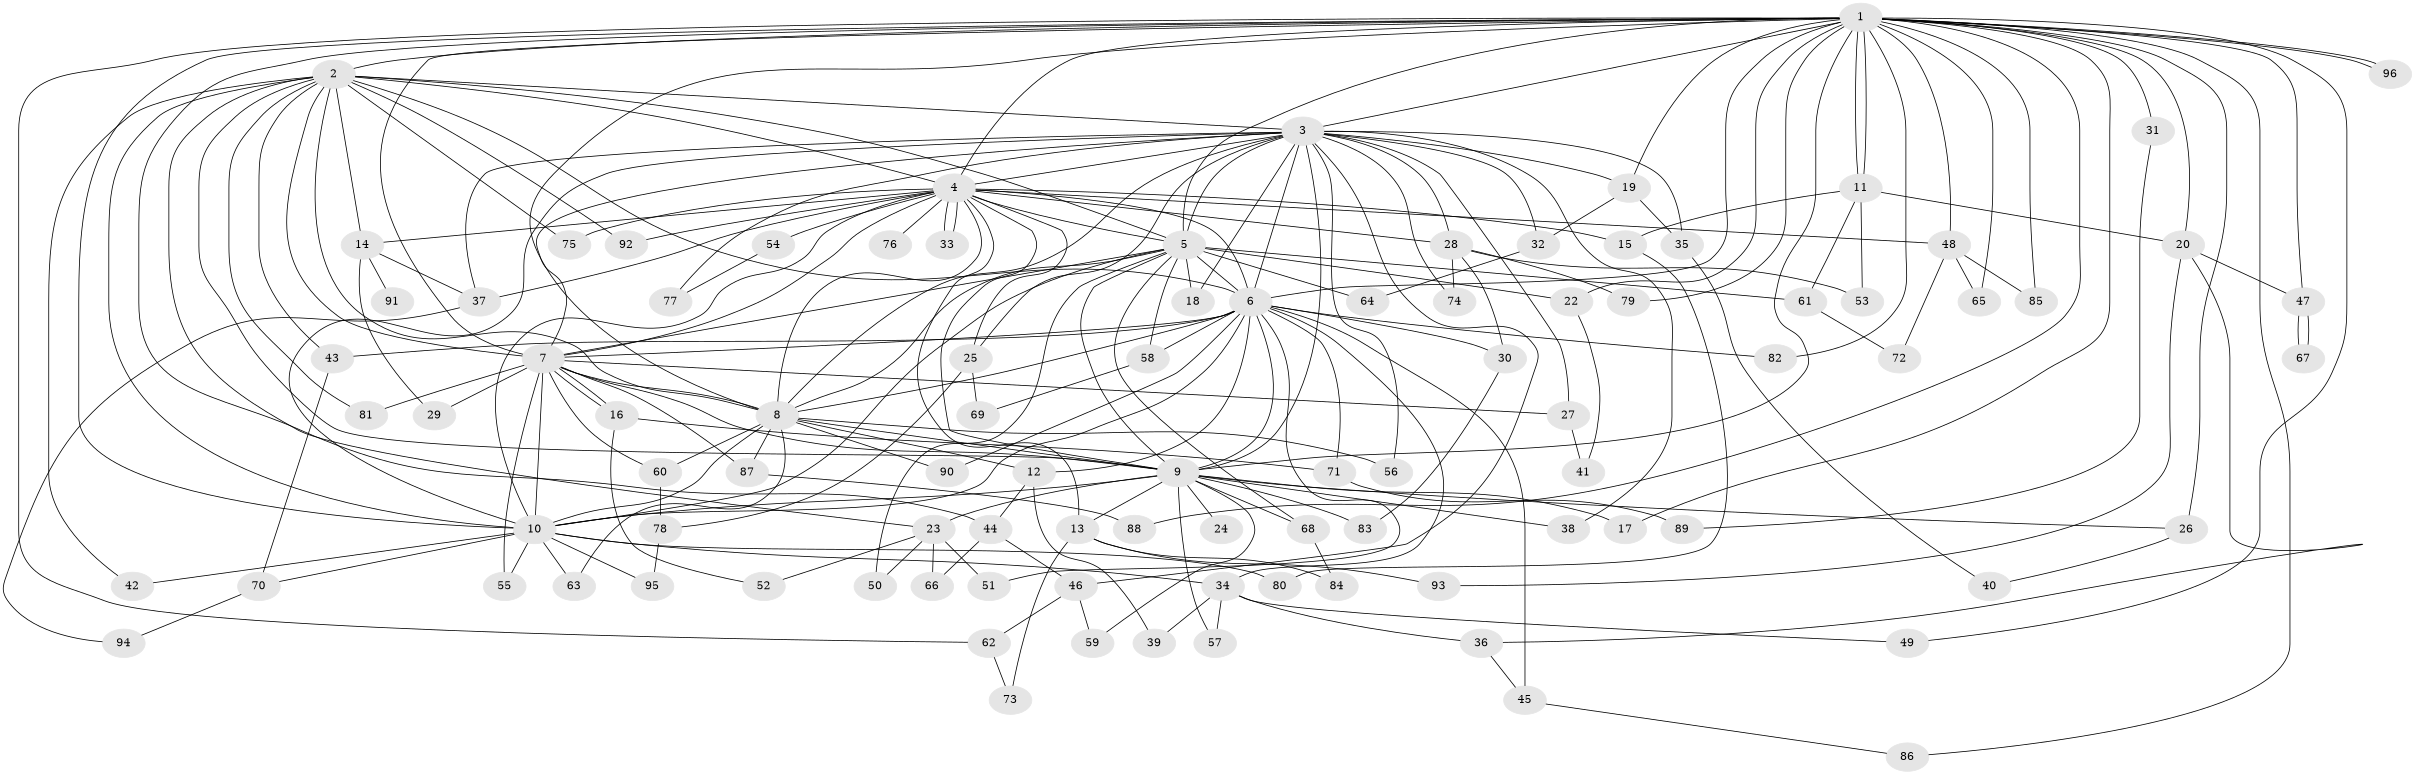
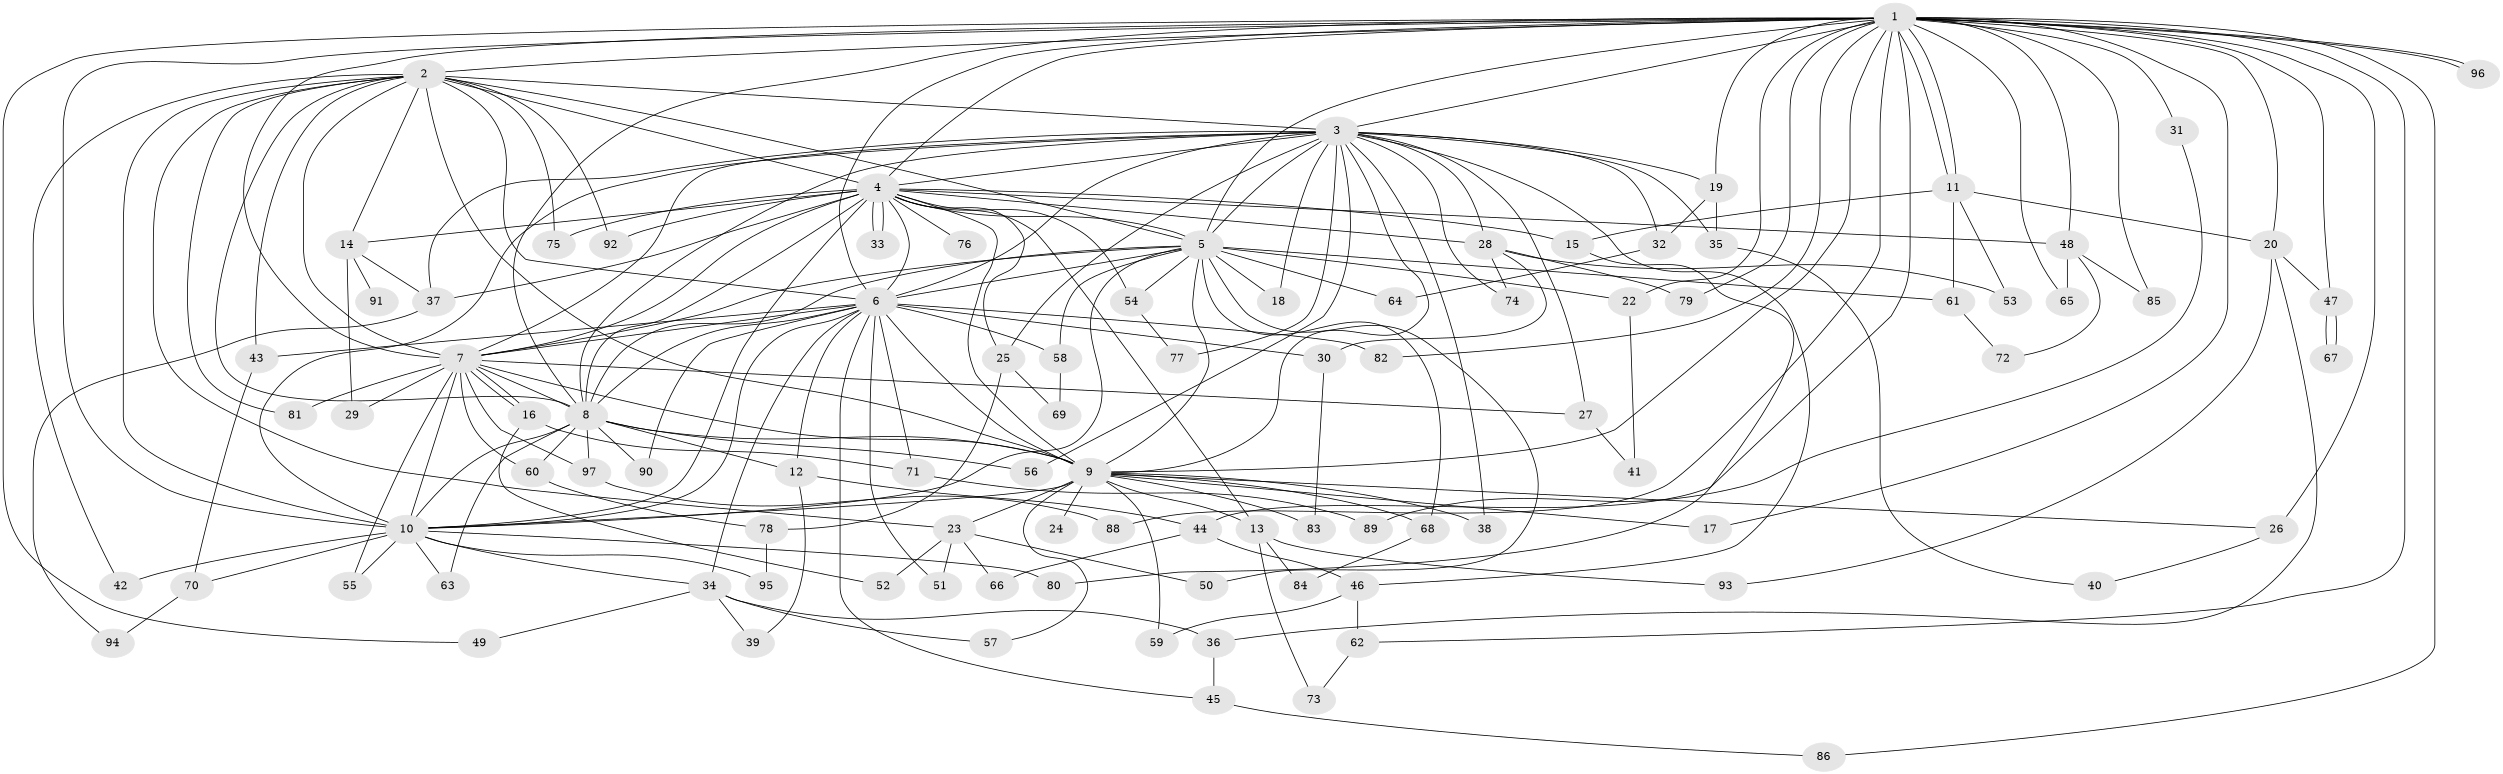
none -> (1167, 273)
(747, 473) -> (590, 473)
